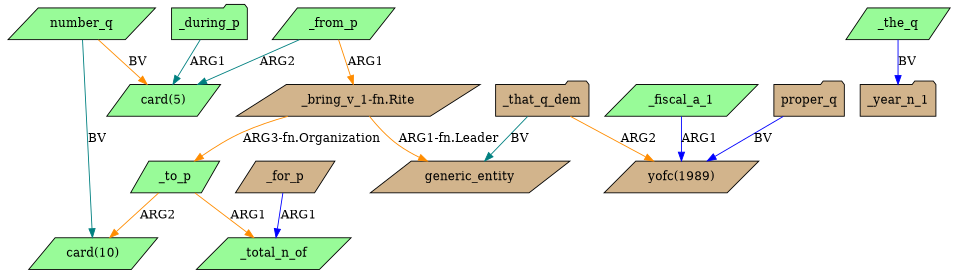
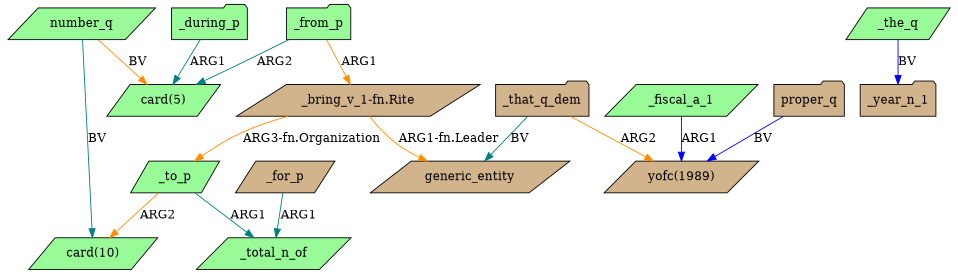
(334, 24) -> (319, 24)
(280, 211) -> (280, 211)
(221, 213) -> (221, 213)
